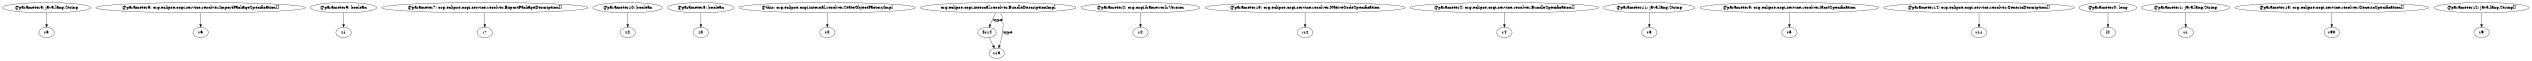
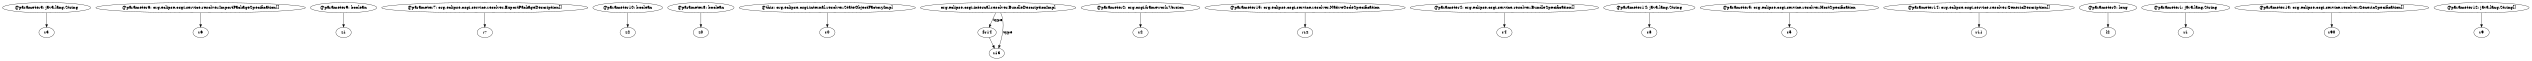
(1649, 8) -> (1649, 8)
